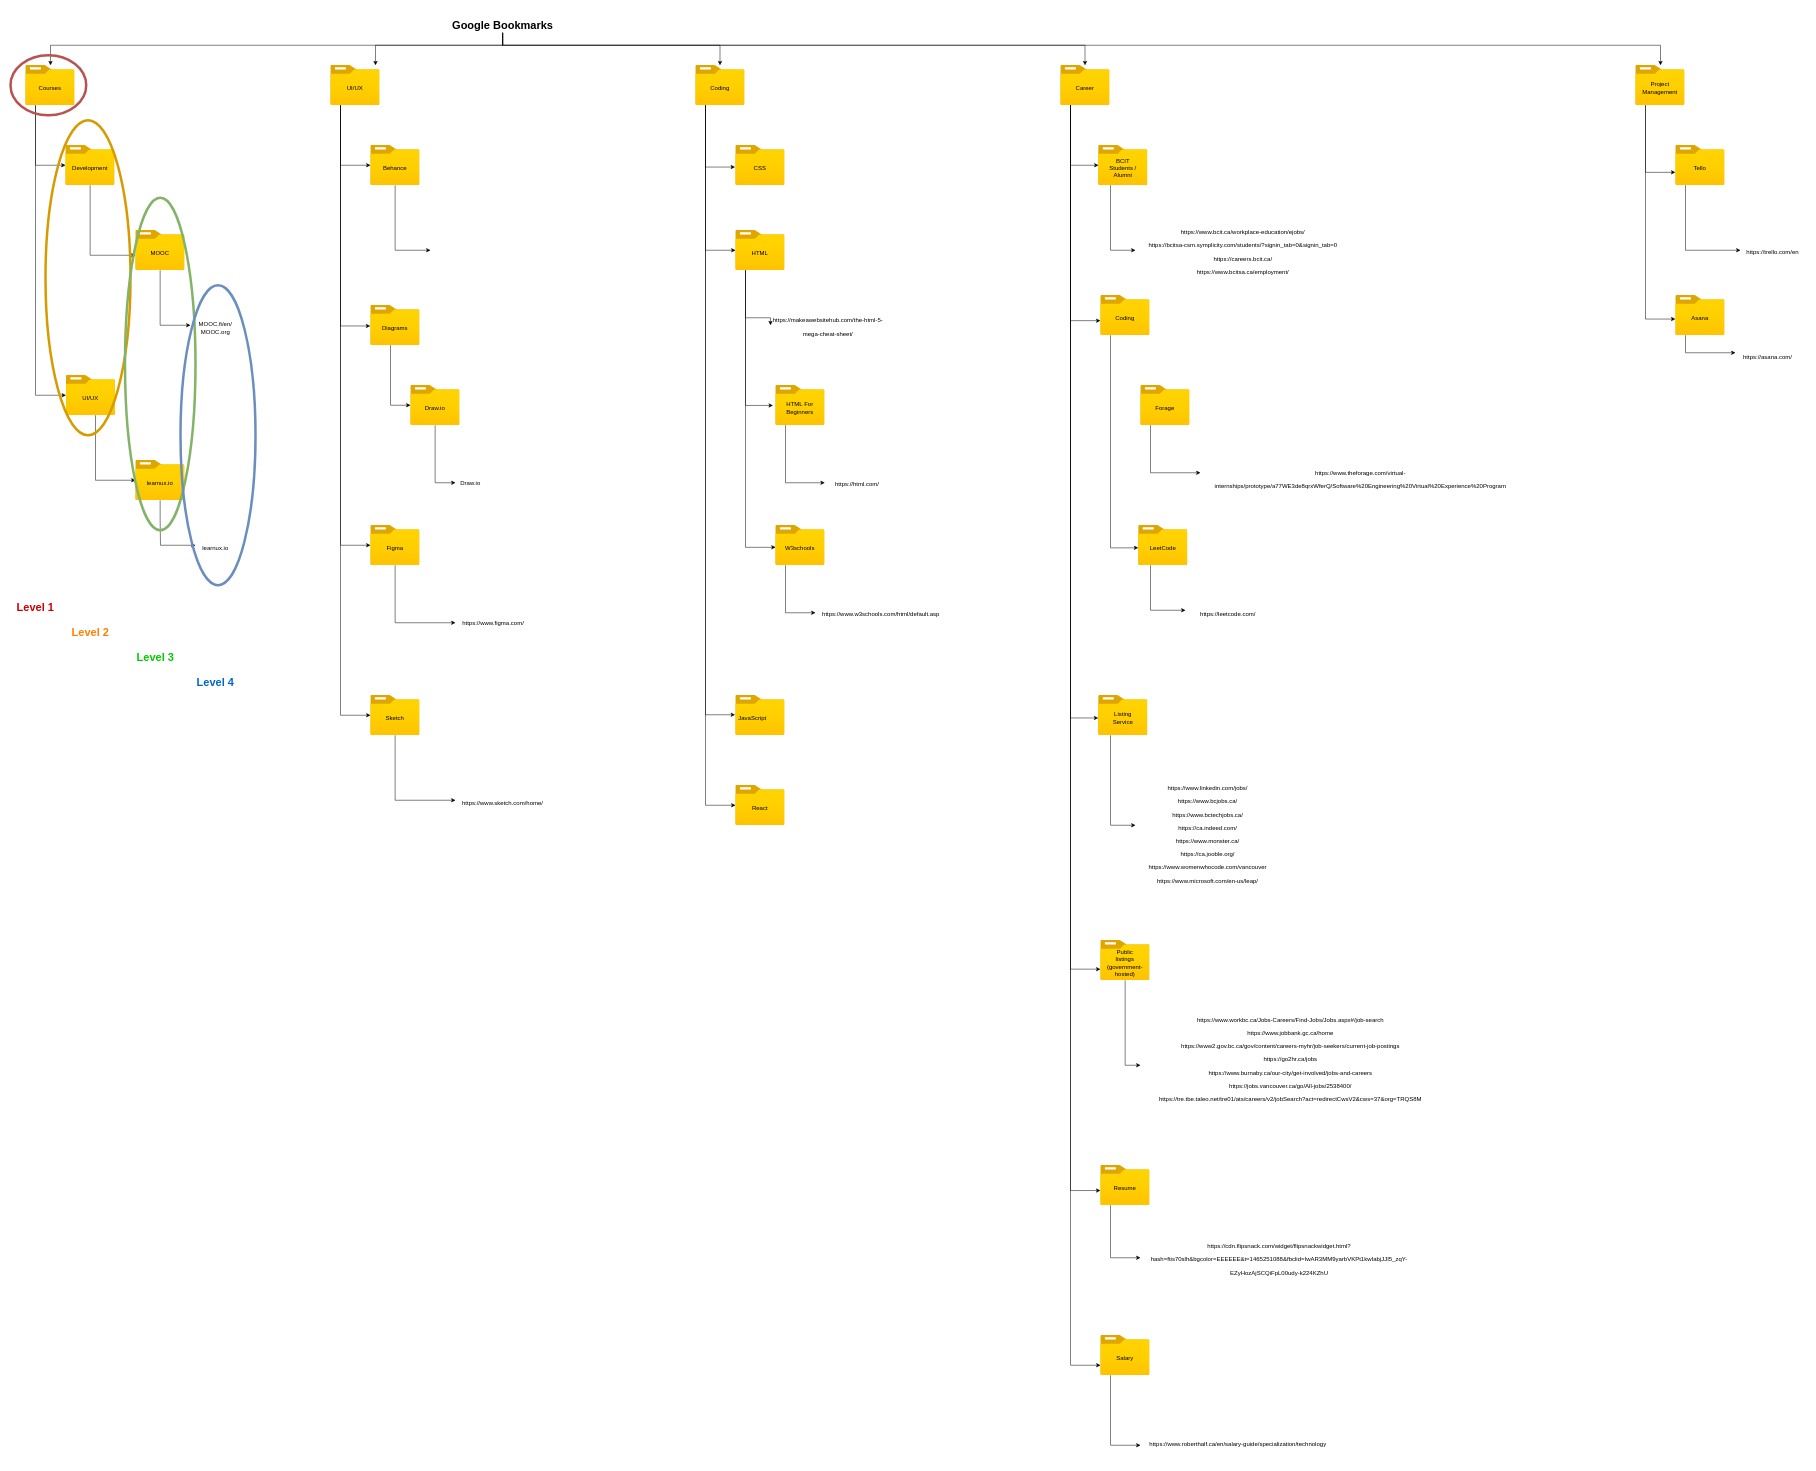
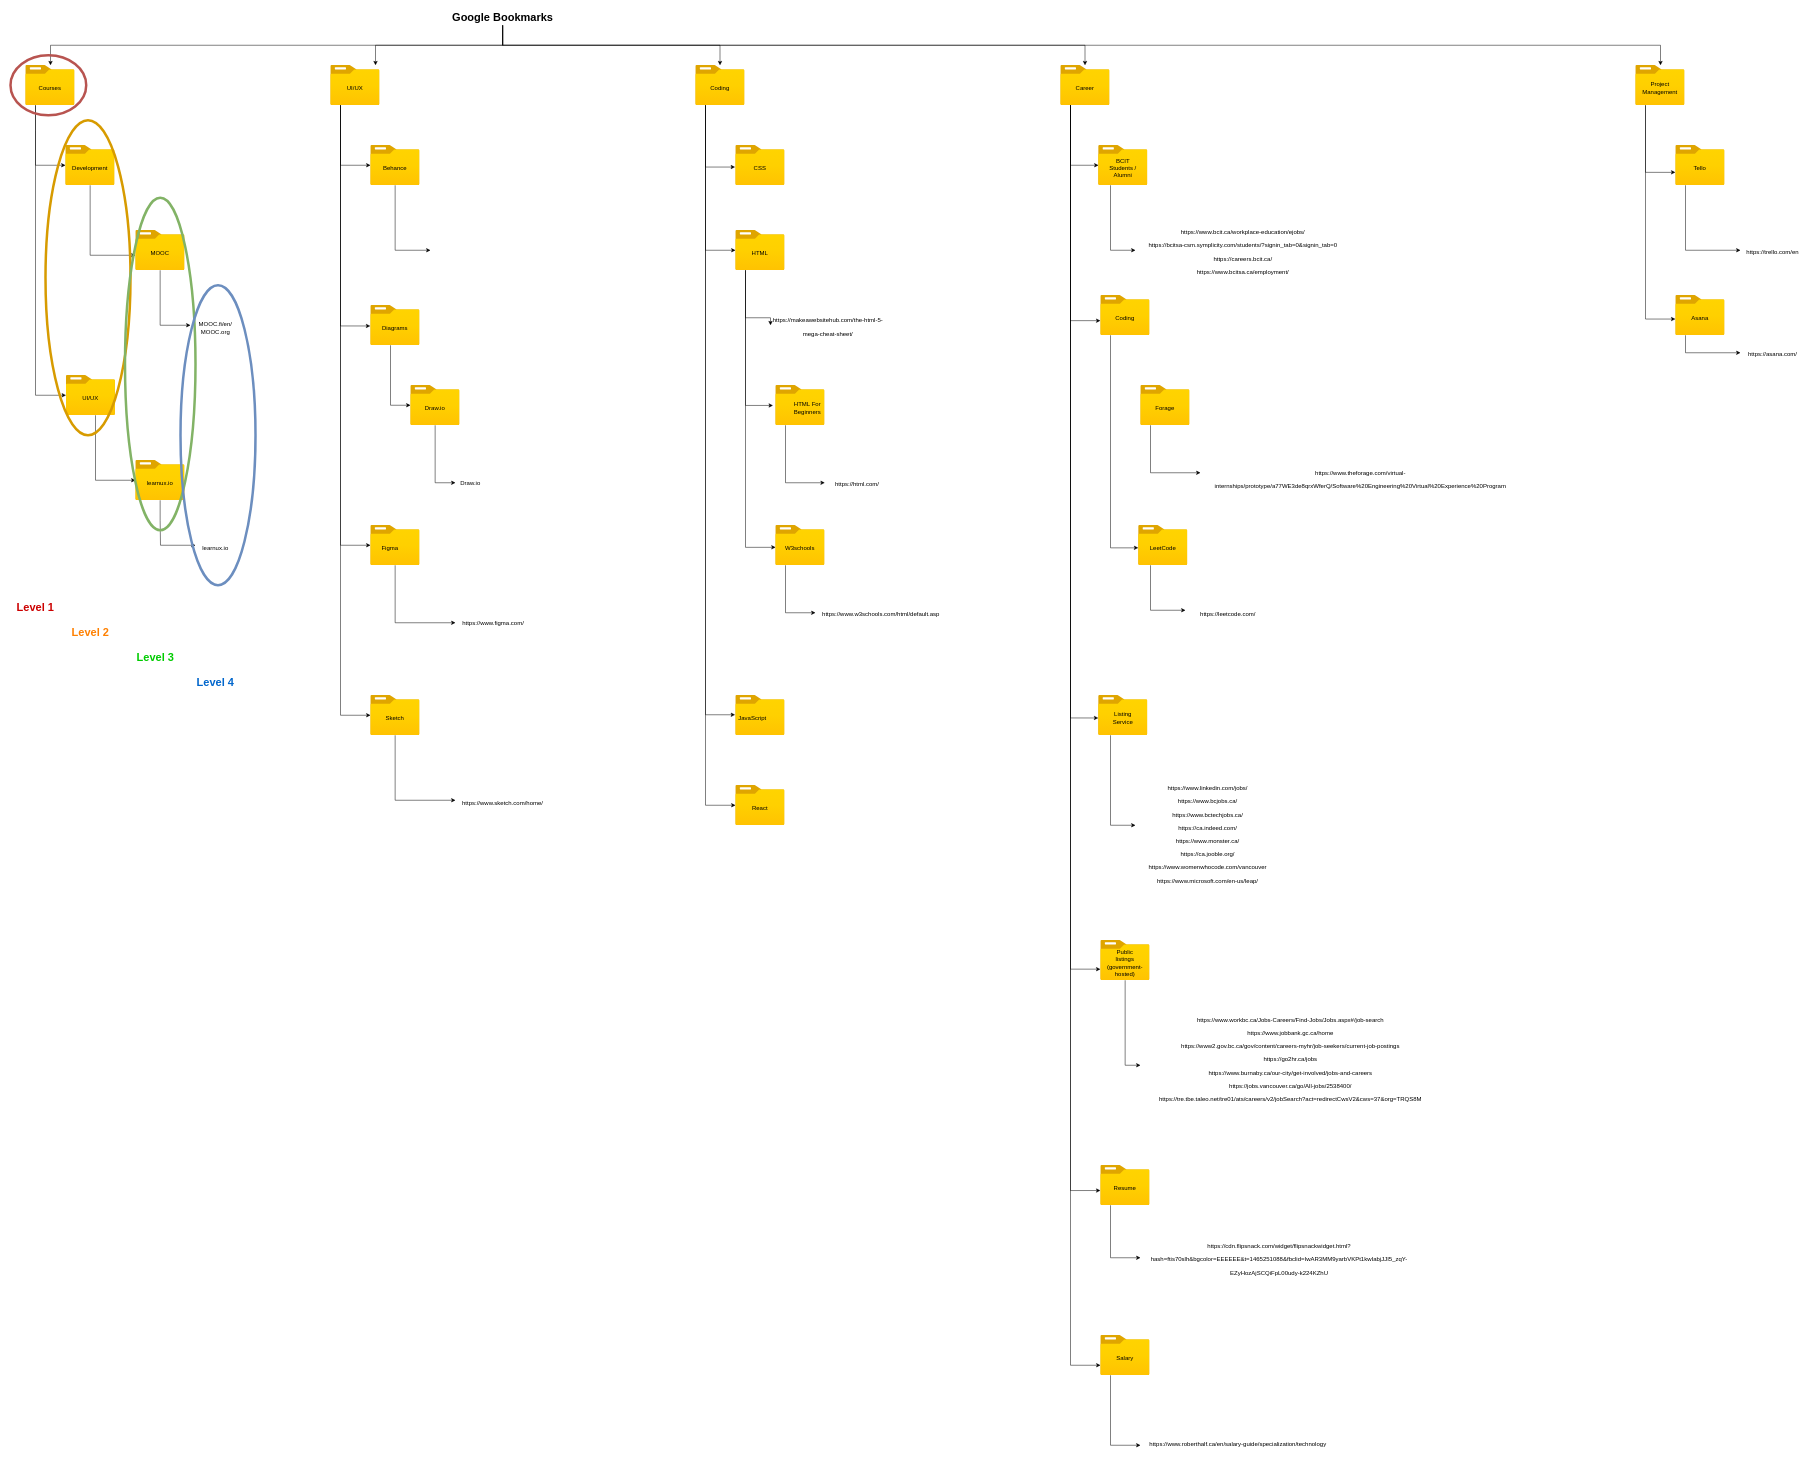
(502, 25) -> (502, 18)
(1768, 355) -> (1773, 353)
(800, 408) -> (807, 408)
(395, 548) -> (390, 548)
